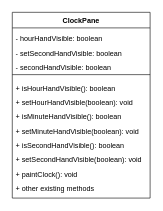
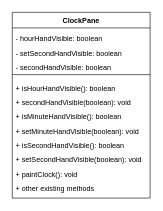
(82, 125) -> (82, 125)
